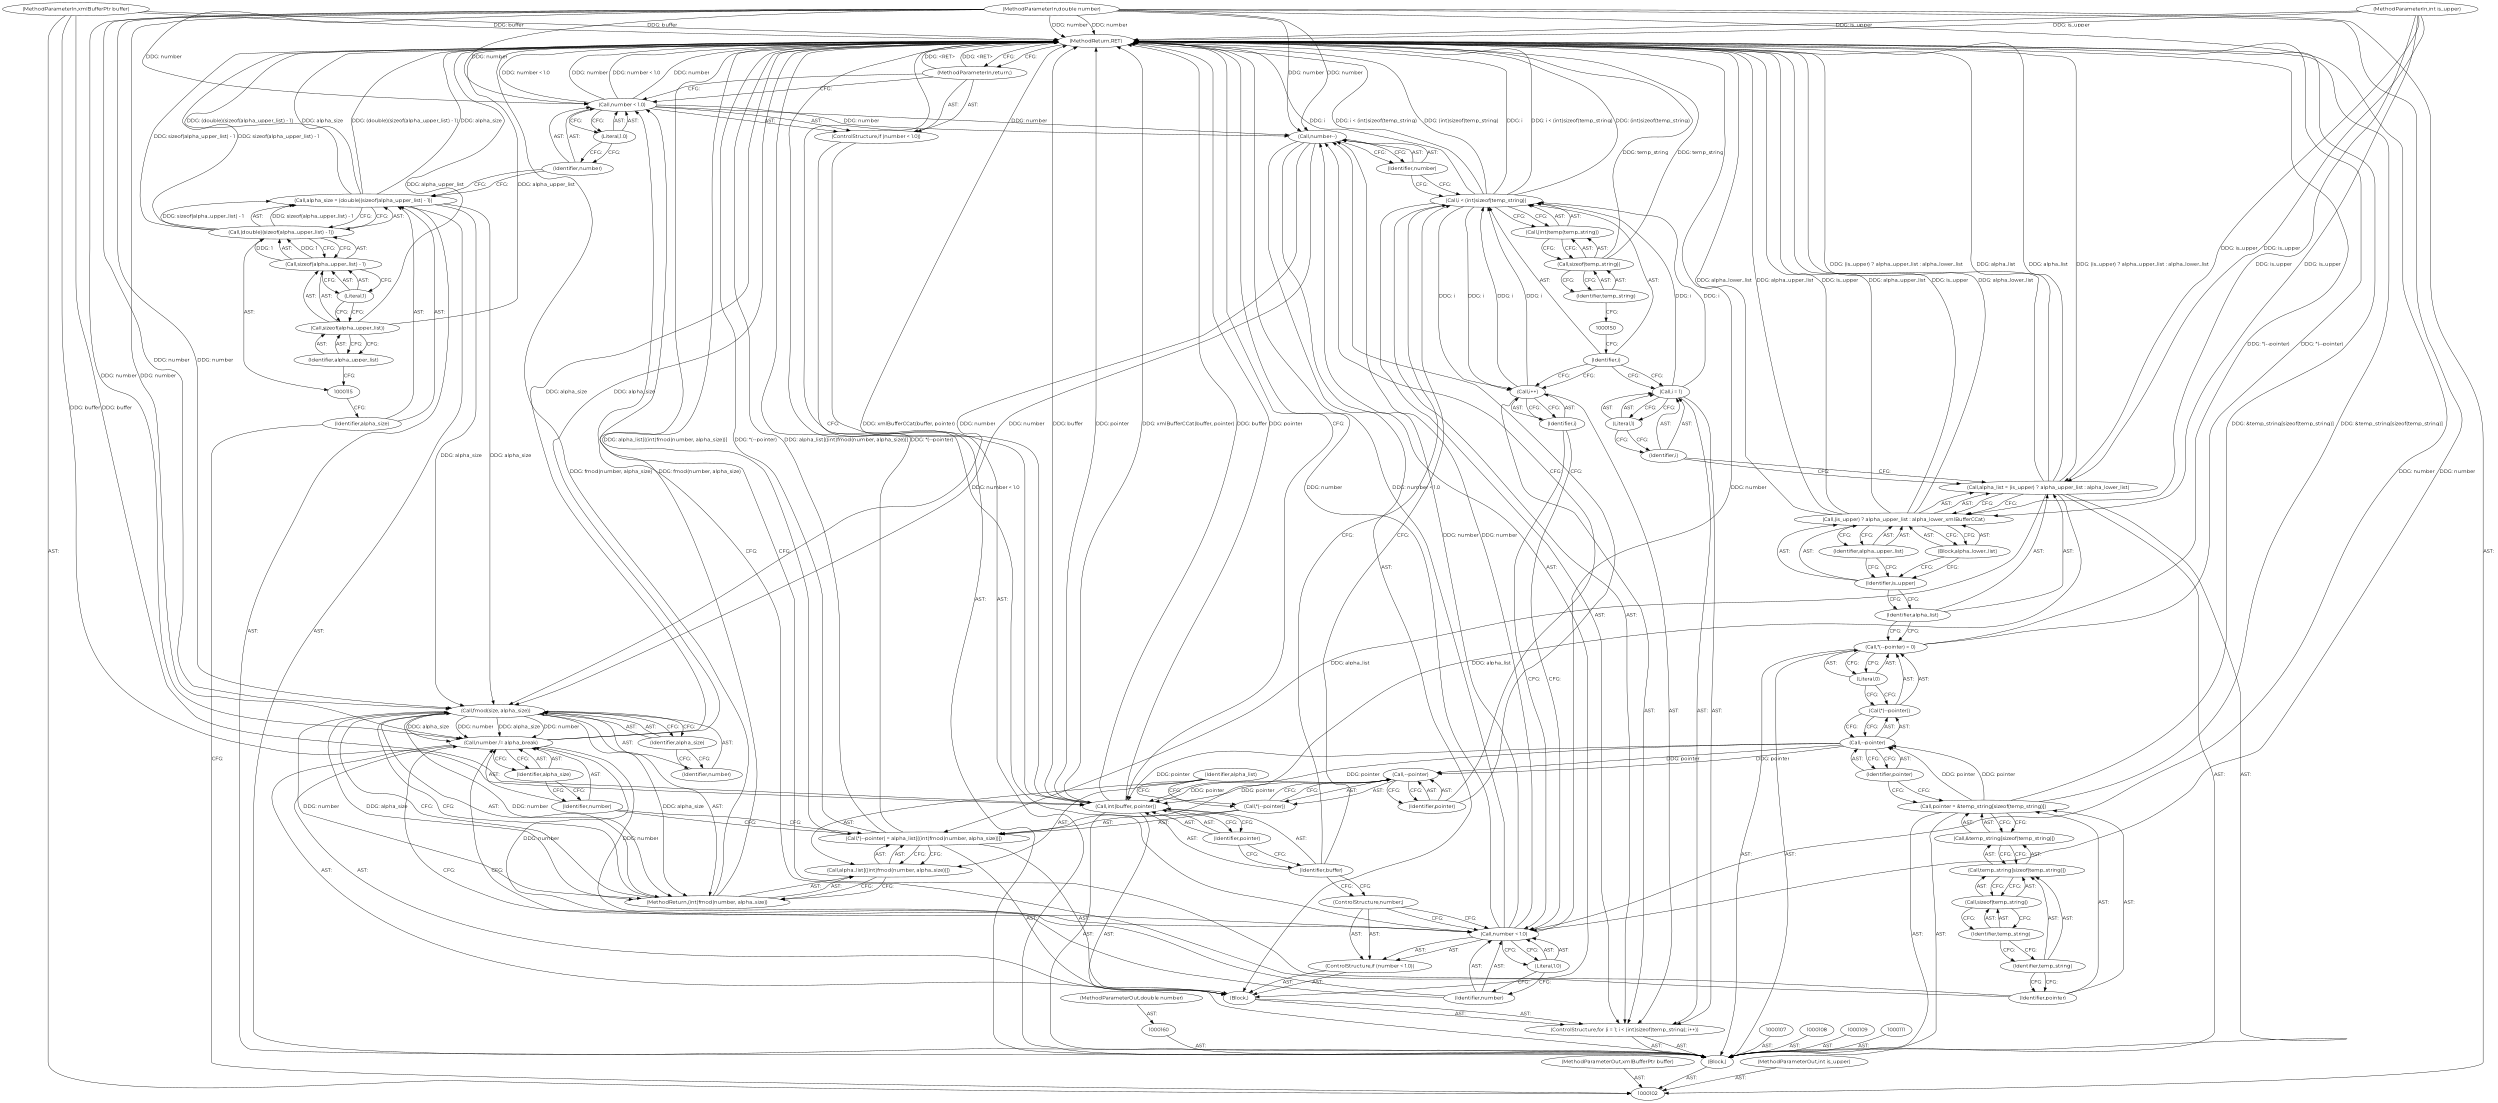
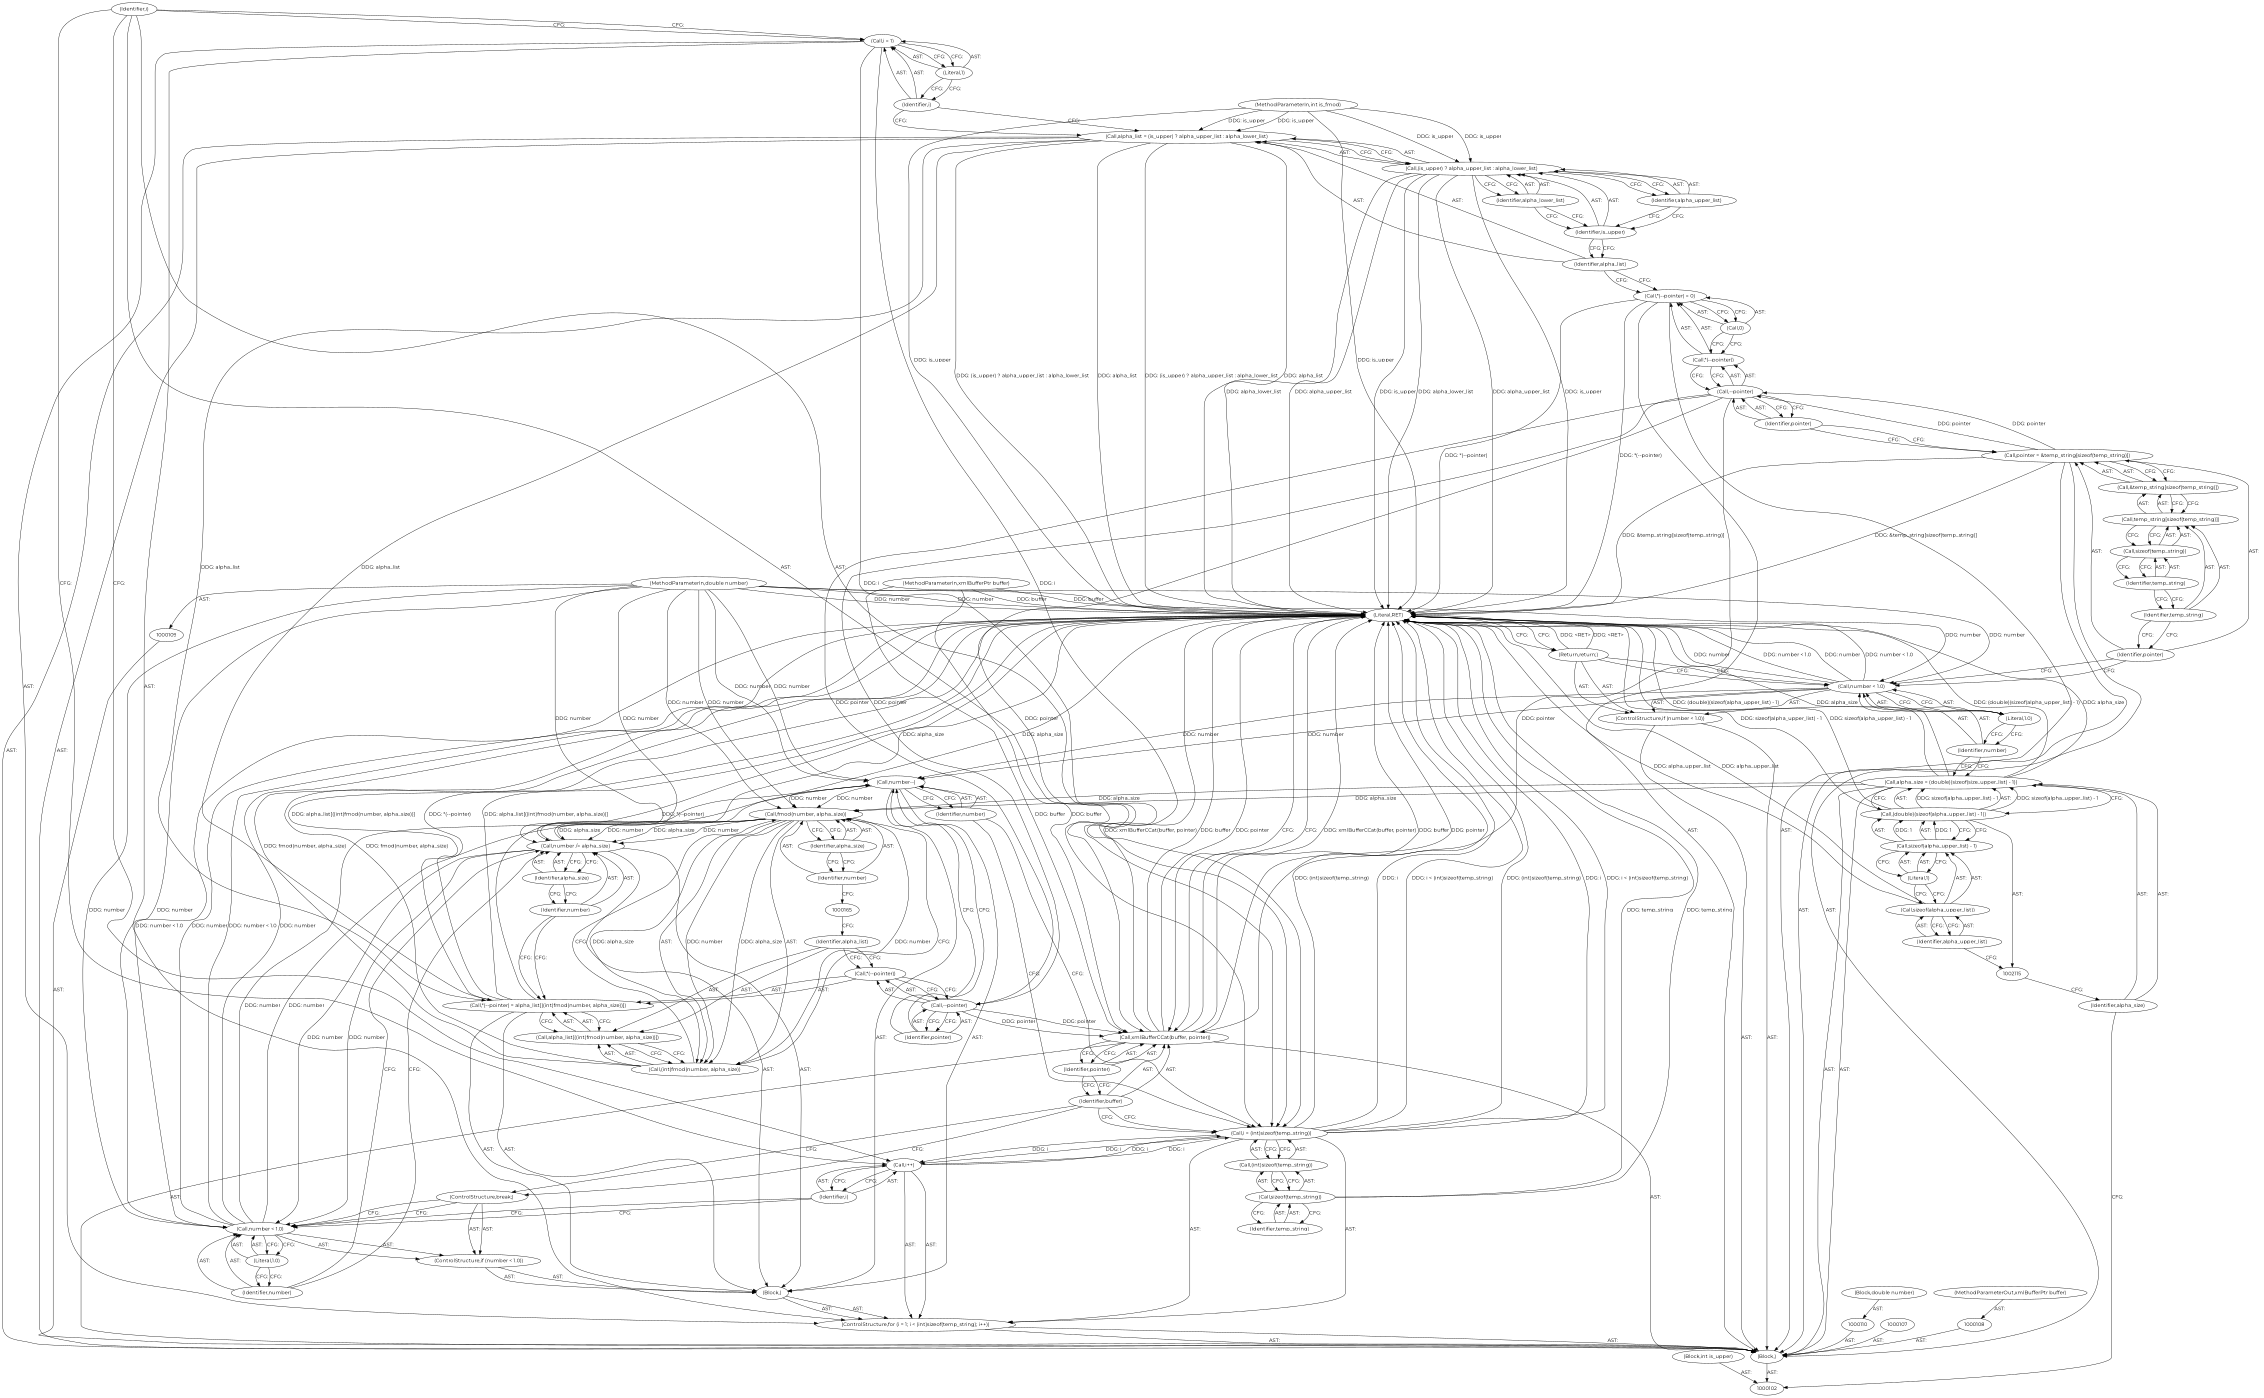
(2417, 9) -> (1298, 105)
(1096, 41) -> (1388, 615)
(975, 73) -> (1578, 655)
(363, 201) -> (1951, 782)
(1562, 232) -> (1276, 1165)
(2438, 323) -> (395, 587)
(1606, 328) -> none
(344, 392) -> (2012, 974)
(1904, 520) -> (1472, 169)
(1968, 551) -> (1530, 201)
(1868, 679) -> (1735, 328)
(496, 711) -> (806, 814)
(501, 743) -> (576, 846)
(1126, 807) -> (1165, 1038)
(707, 902) -> (695, 1070)
(1368, 902) -> (482, 1197)
none -> (842, 910)
(1132, 998) -> (1884, 1293)
(1159, 1030) -> (1858, 1325)
(1896, 1030) -> none
(1804, 1062) -> (1708, 1357)
(1632, 1077) -> (1994, 1308)
(308, 1086) -> none
